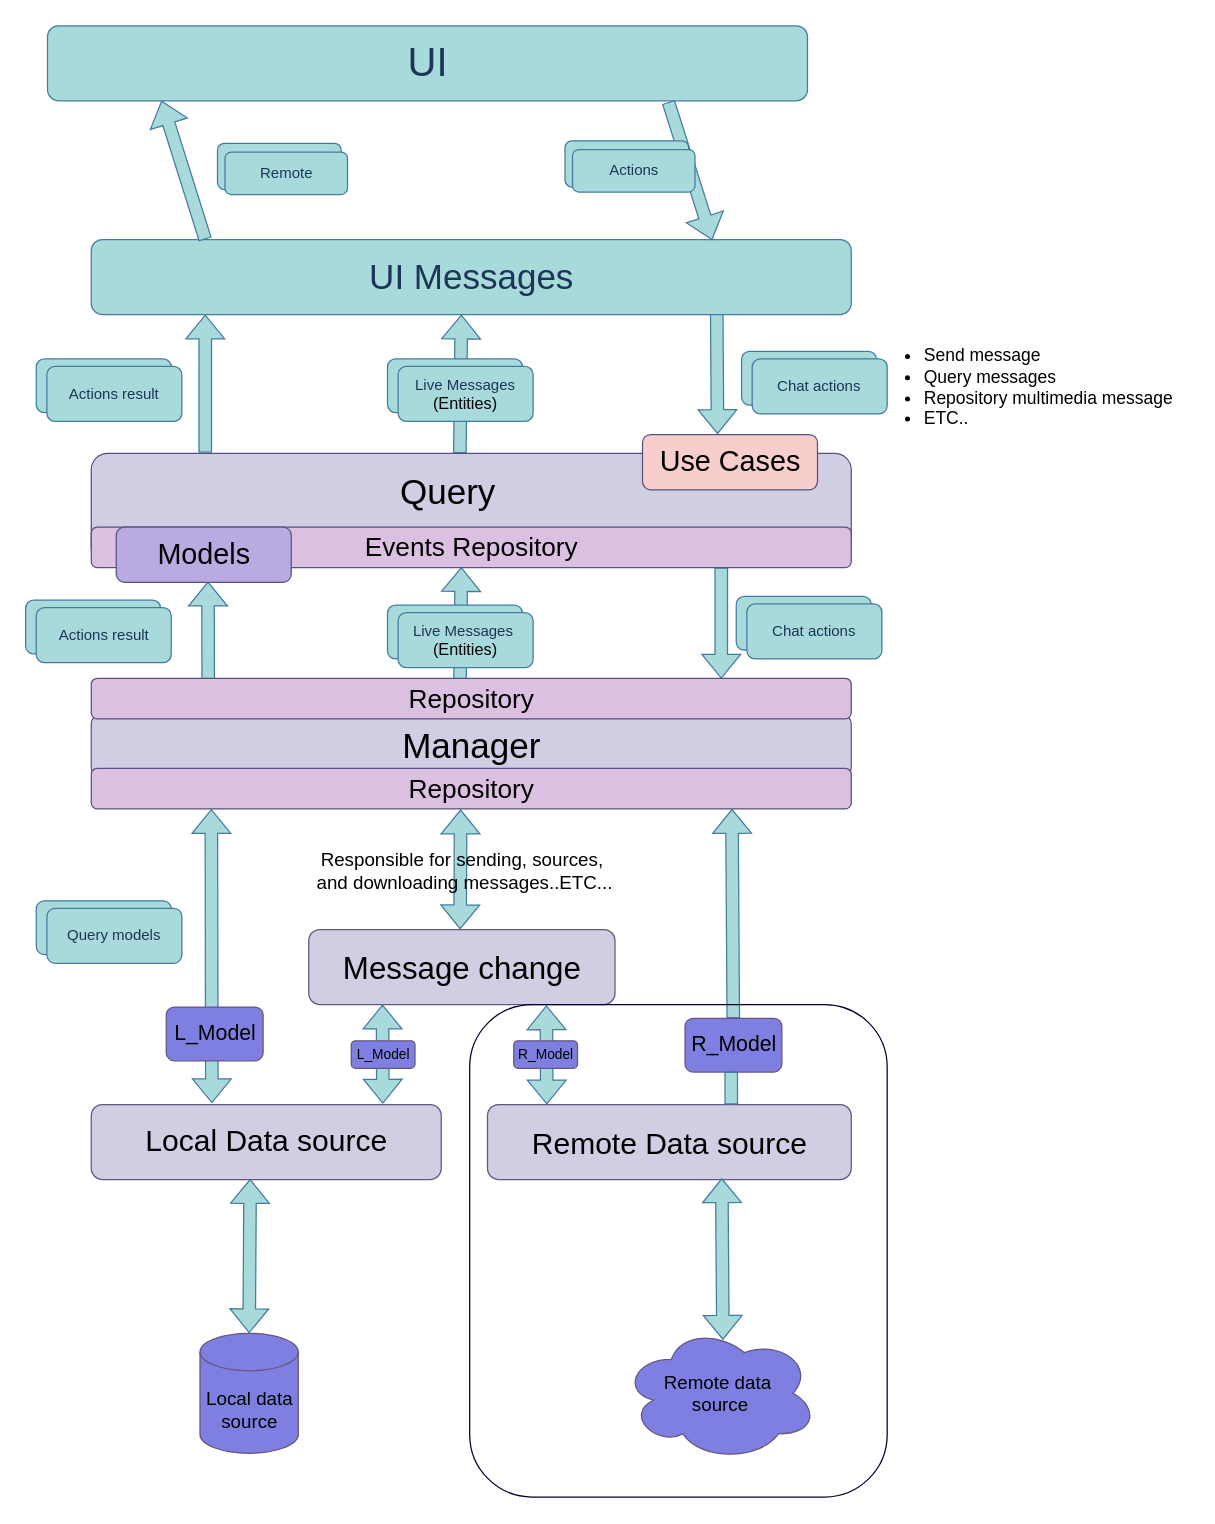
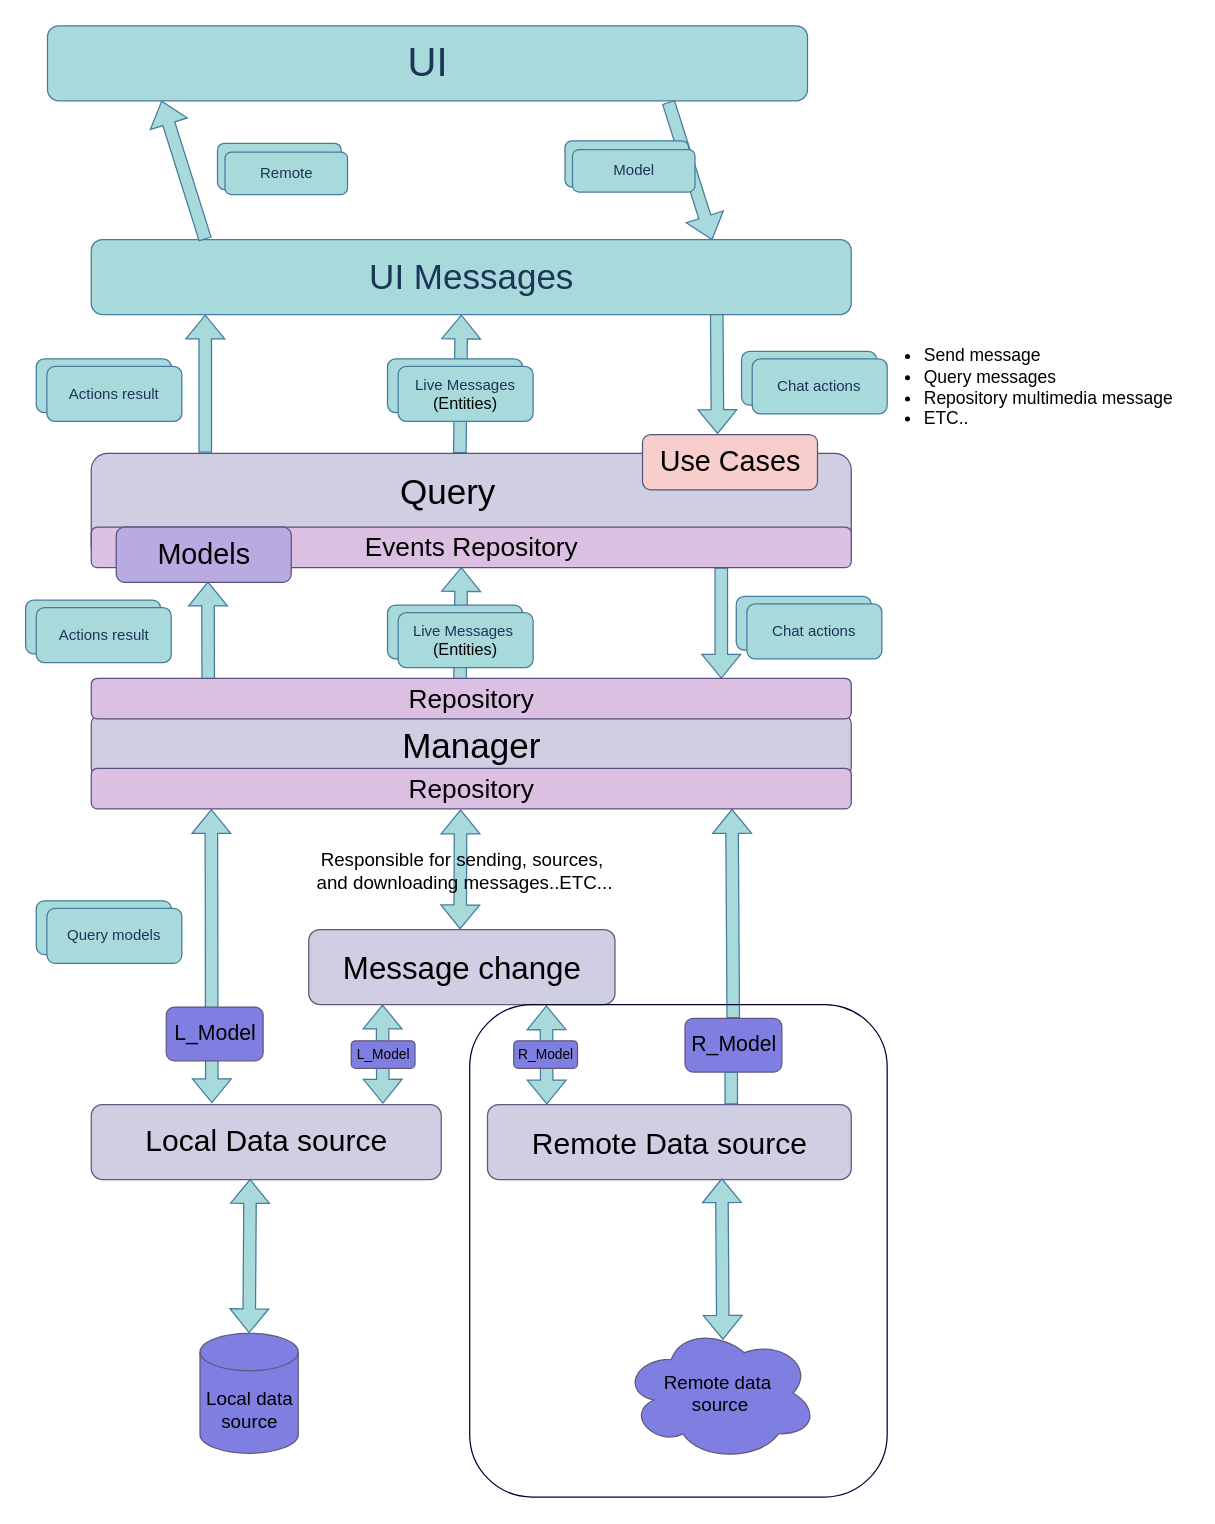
(634, 171) -> (634, 171)
